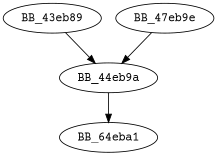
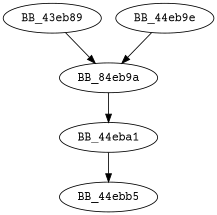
(165, 18) -> (165, 18)
(109, 78) -> (109, 78)
(109, 137) -> (109, 137)
none -> (109, 197)
